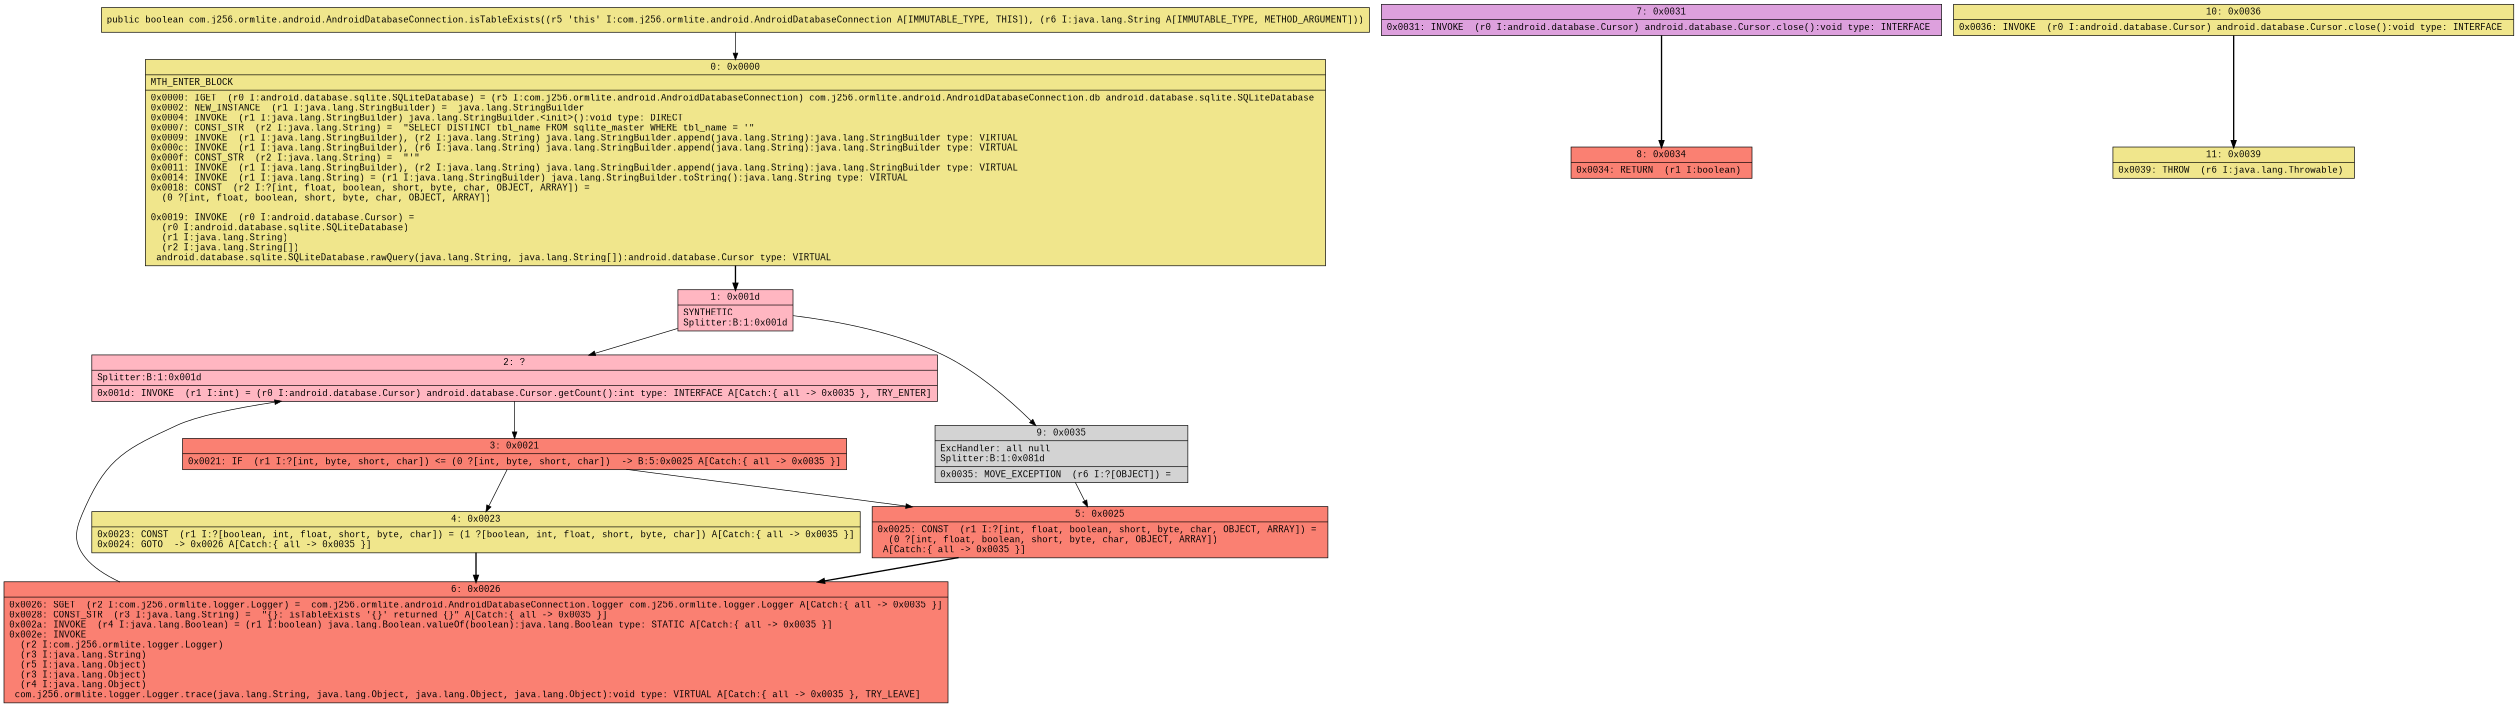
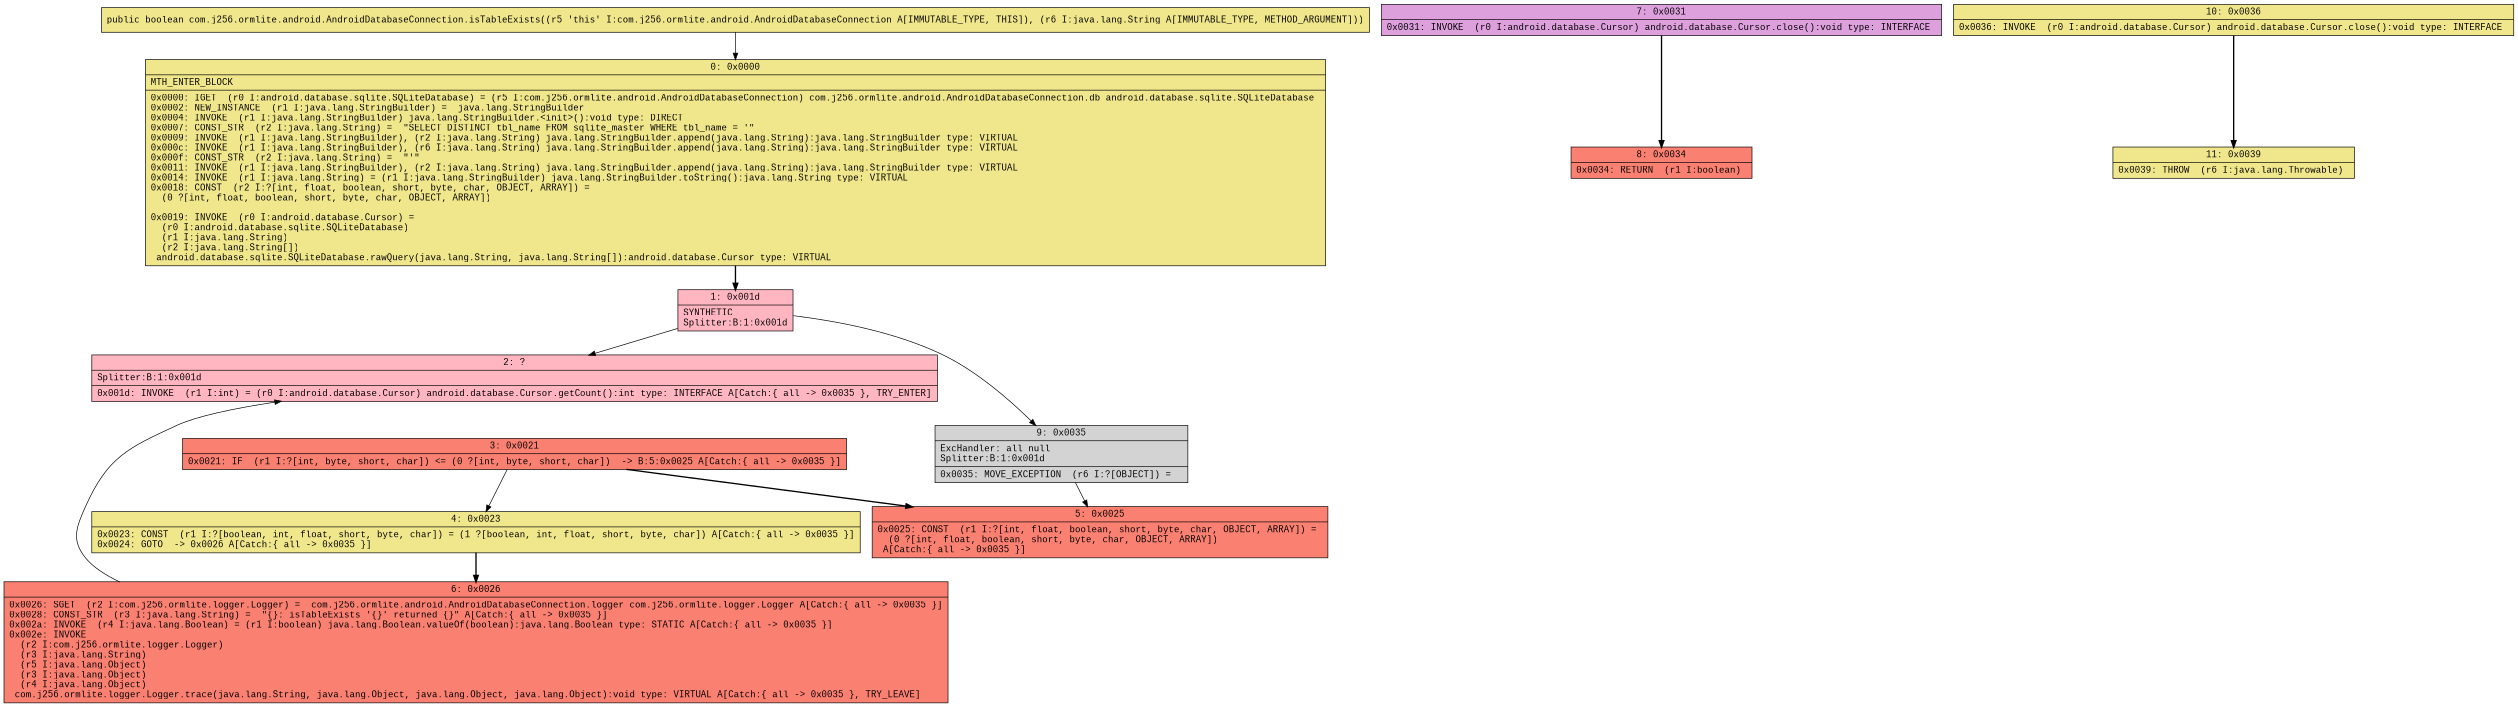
(515, 417) -> none
(993, 458) -> (993, 458)
(766, 488) -> (766, 488)
(892, 569) -> none
